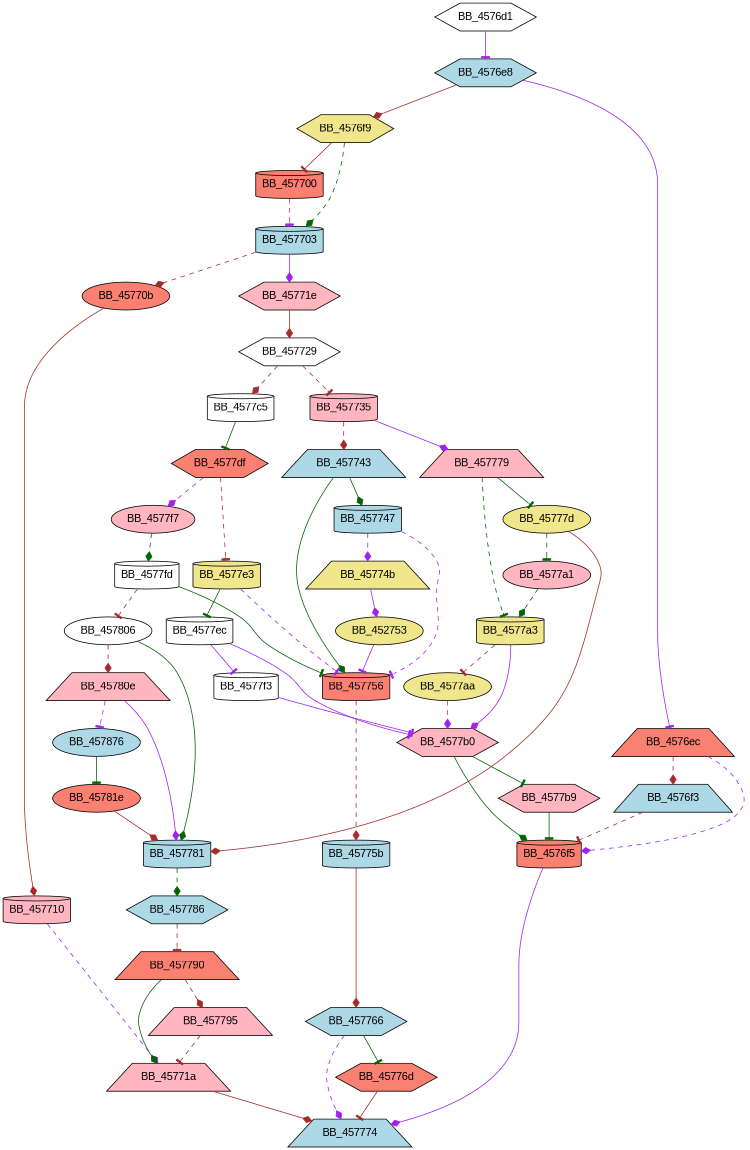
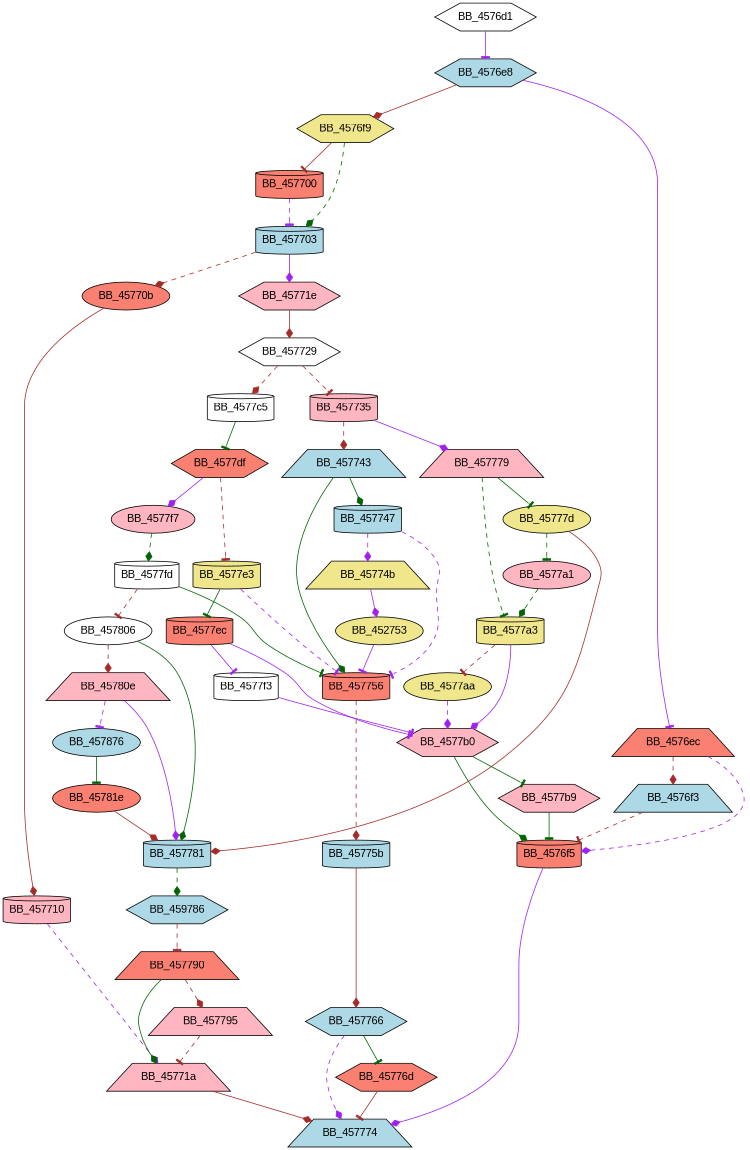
(189, 489) -> (189, 489)
(200, 631) -> (200, 631)
(177, 910) -> (177, 910)
